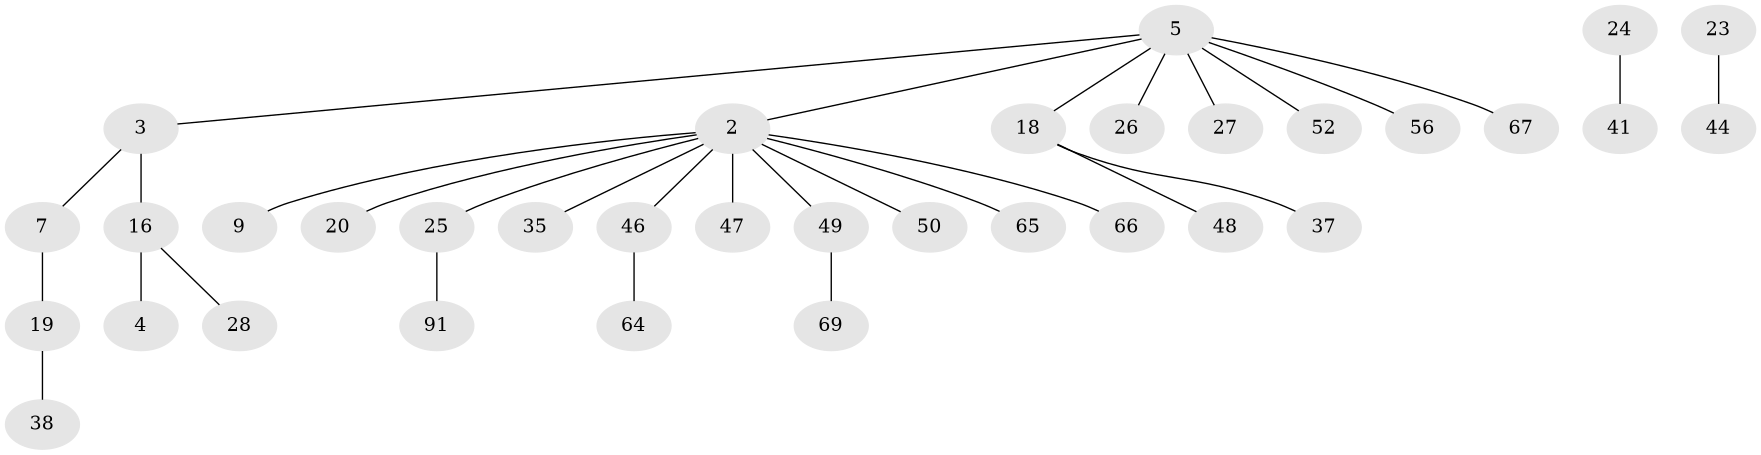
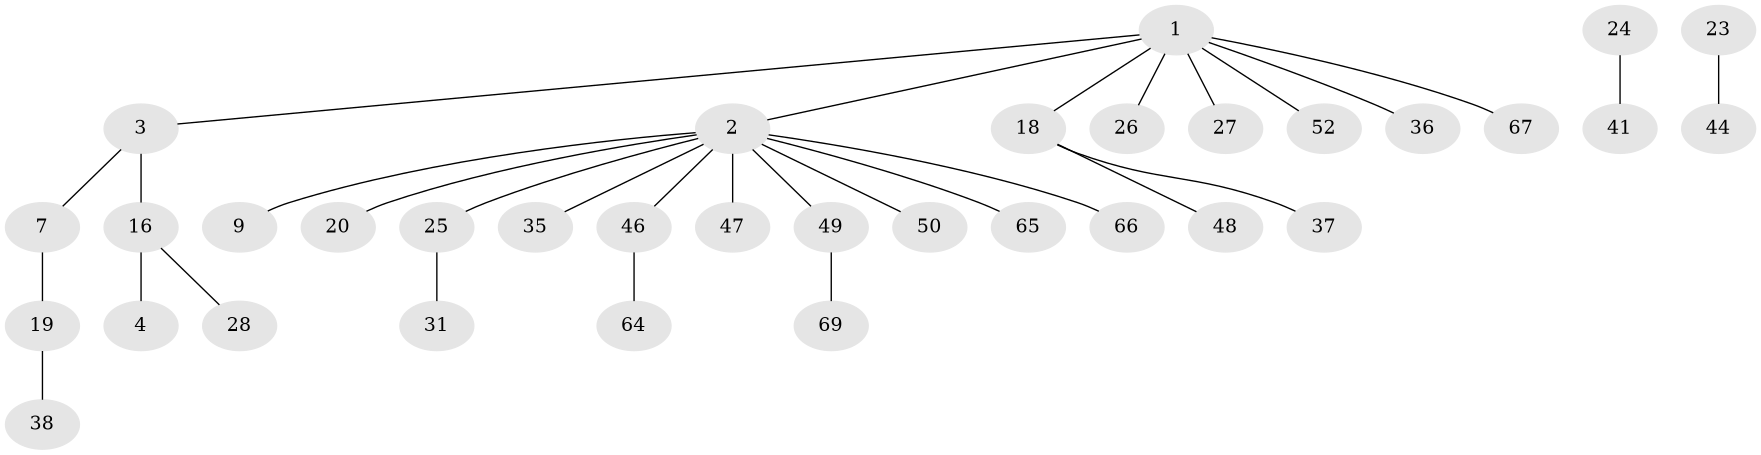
(1176, 30) -> (1176, 30)
(1423, 129) -> (1423, 129)
(437, 326) -> (437, 326)
